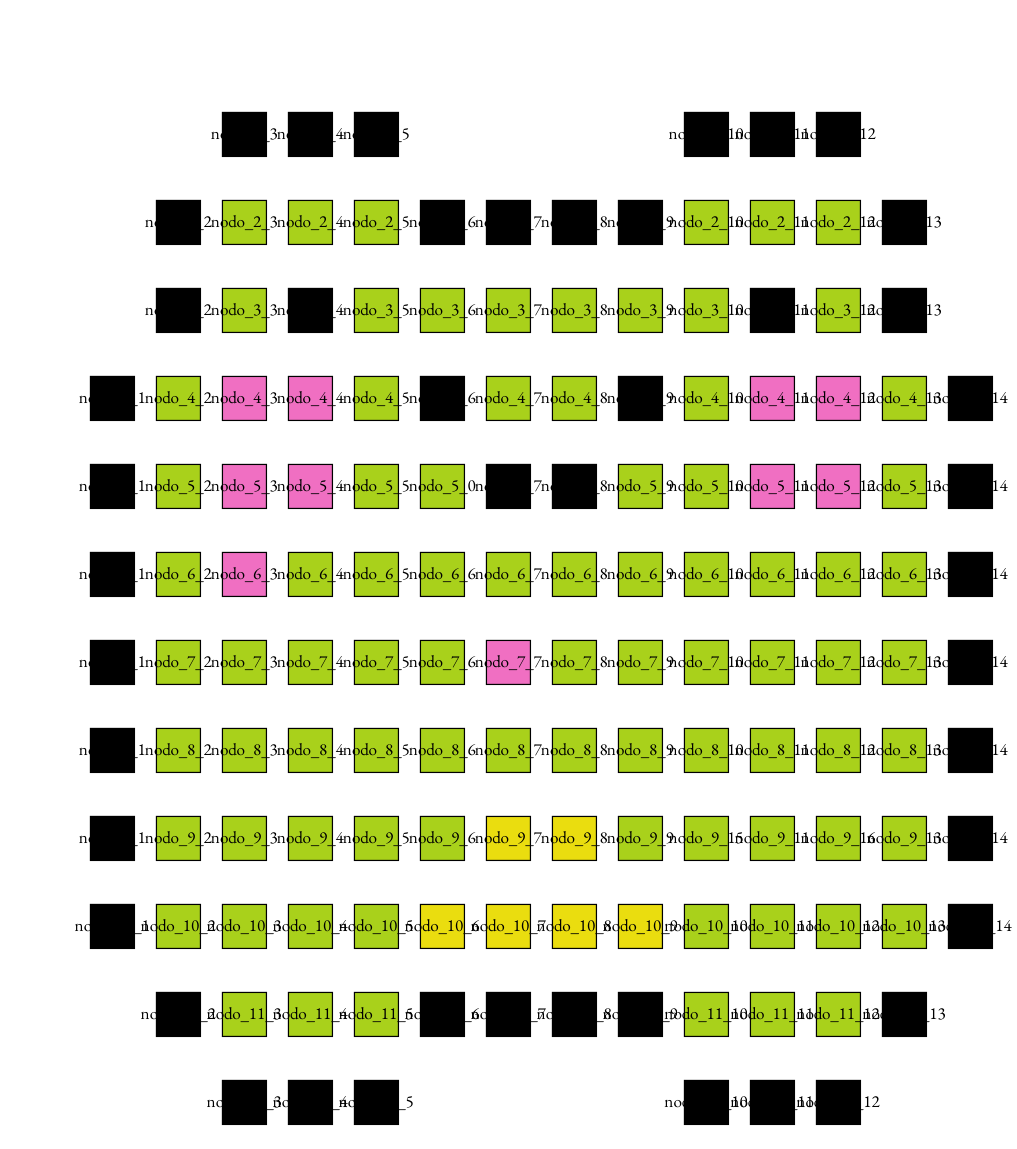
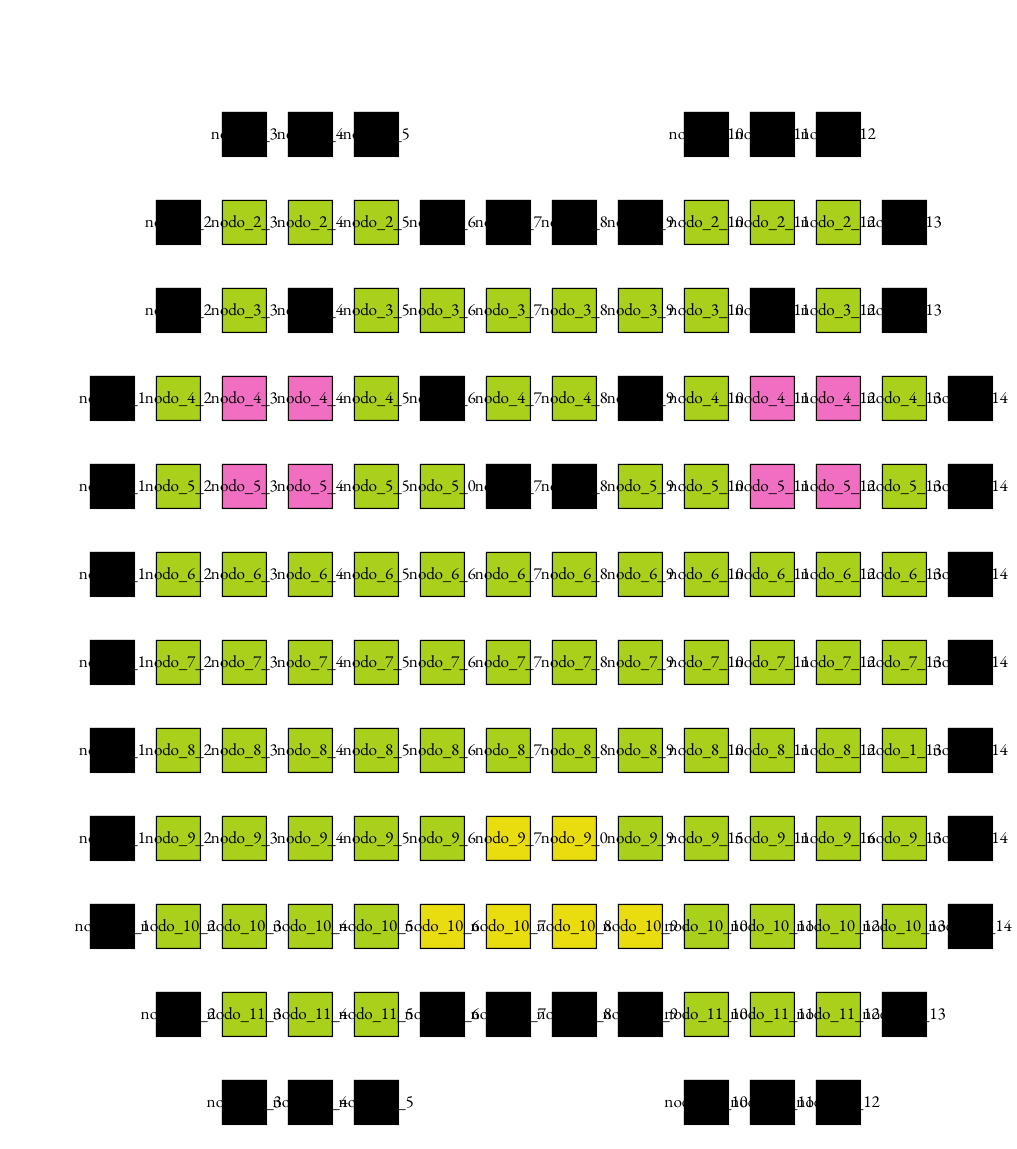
(244, 574) -> (244, 574)
(508, 662) -> (508, 662)
(904, 750) -> (904, 750)
(574, 838) -> (574, 838)
